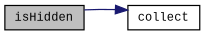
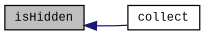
(100, 9) -> (112, 26)
